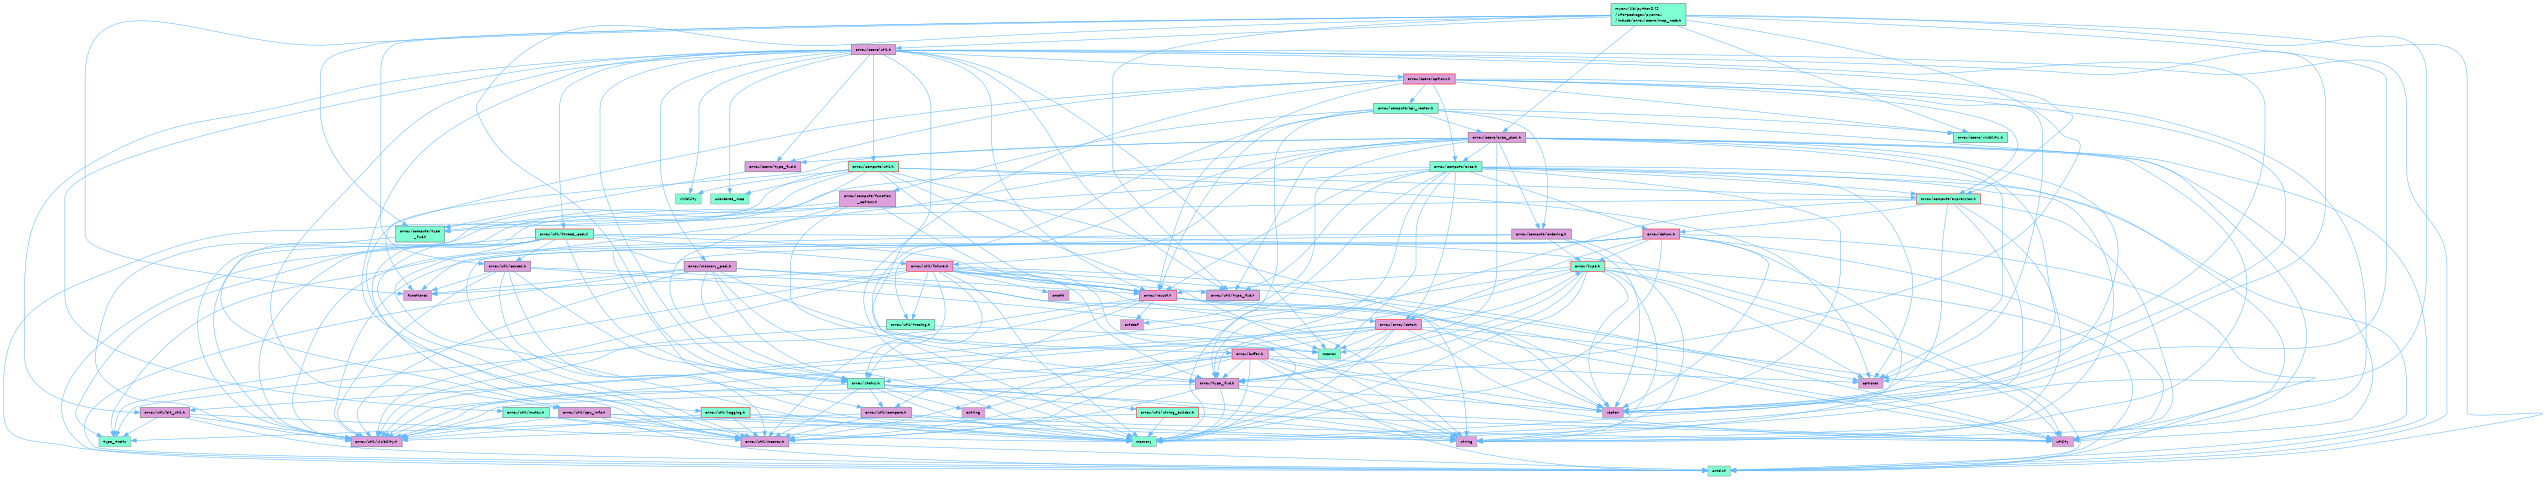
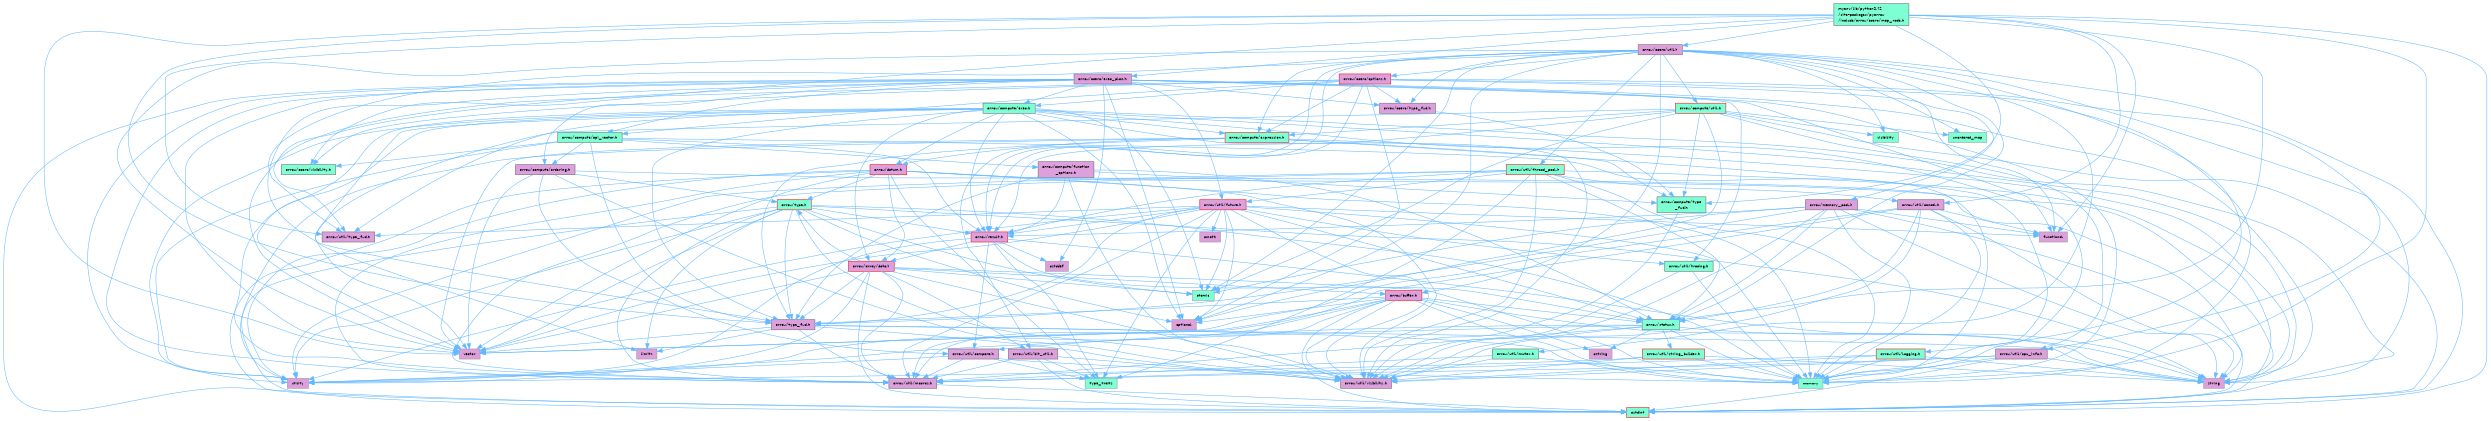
(1444, 121) -> (761, 102)
none -> (647, 354)
(1329, 354) -> (1203, 295)
(1719, 471) -> (1638, 413)
